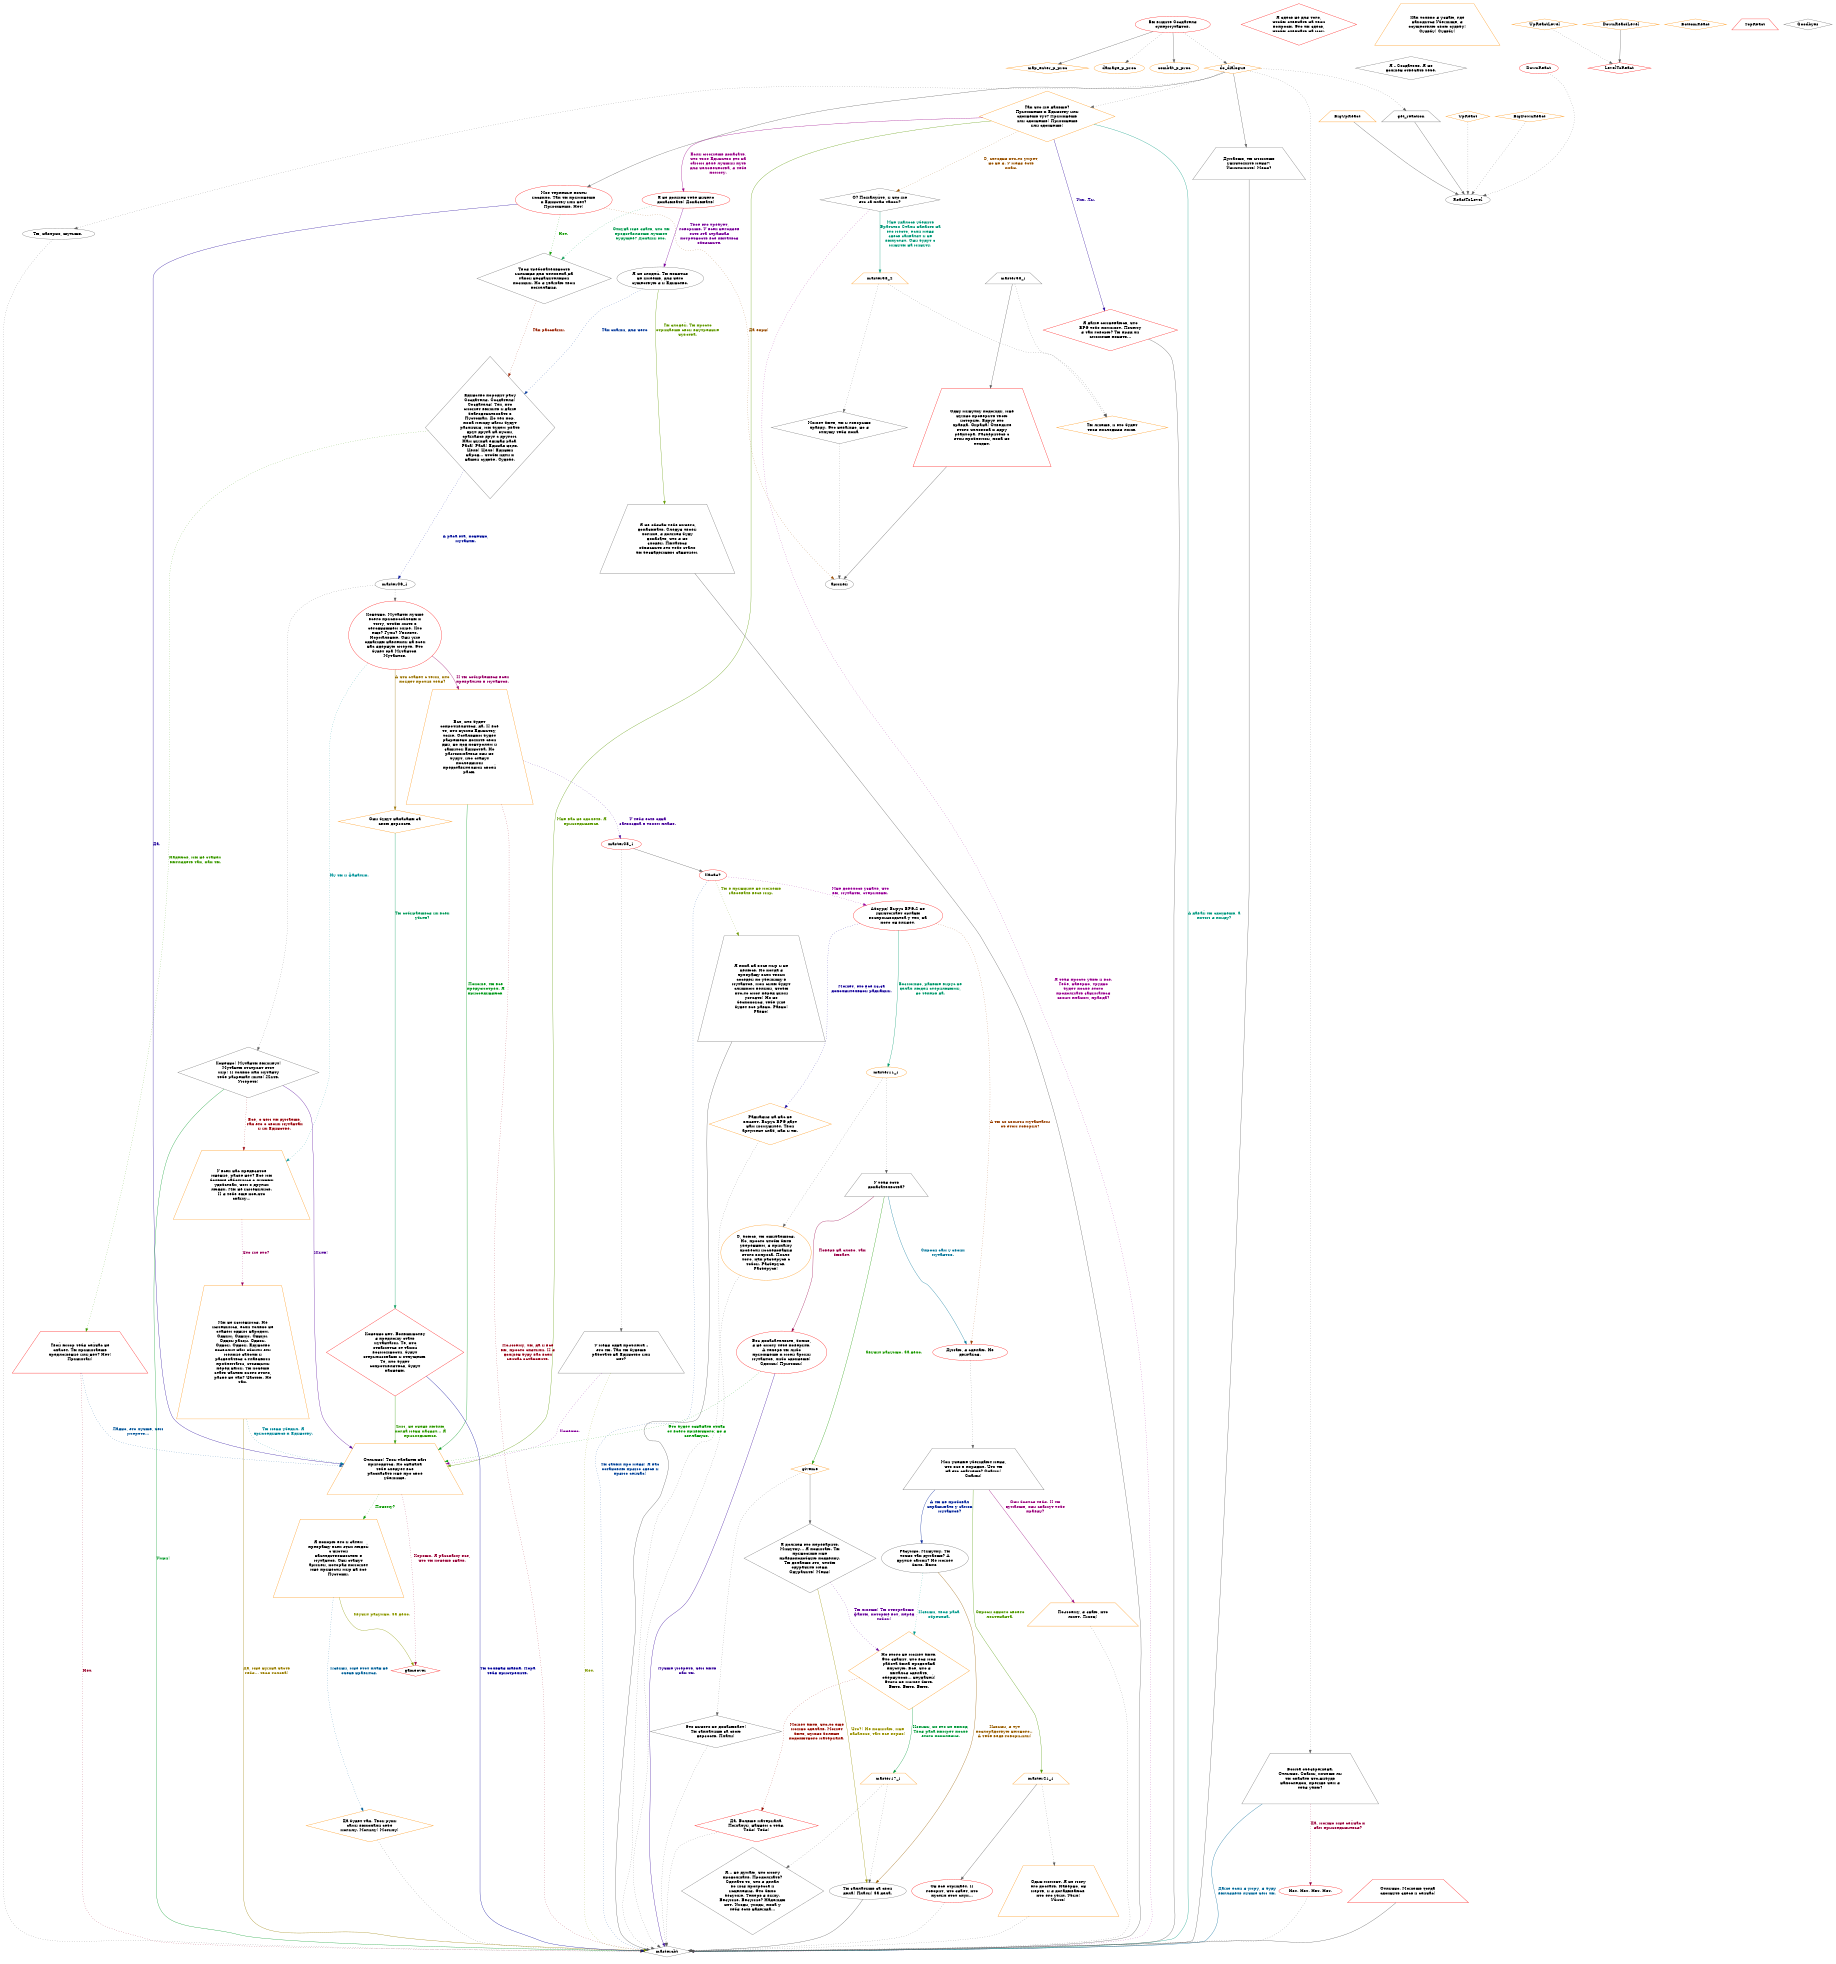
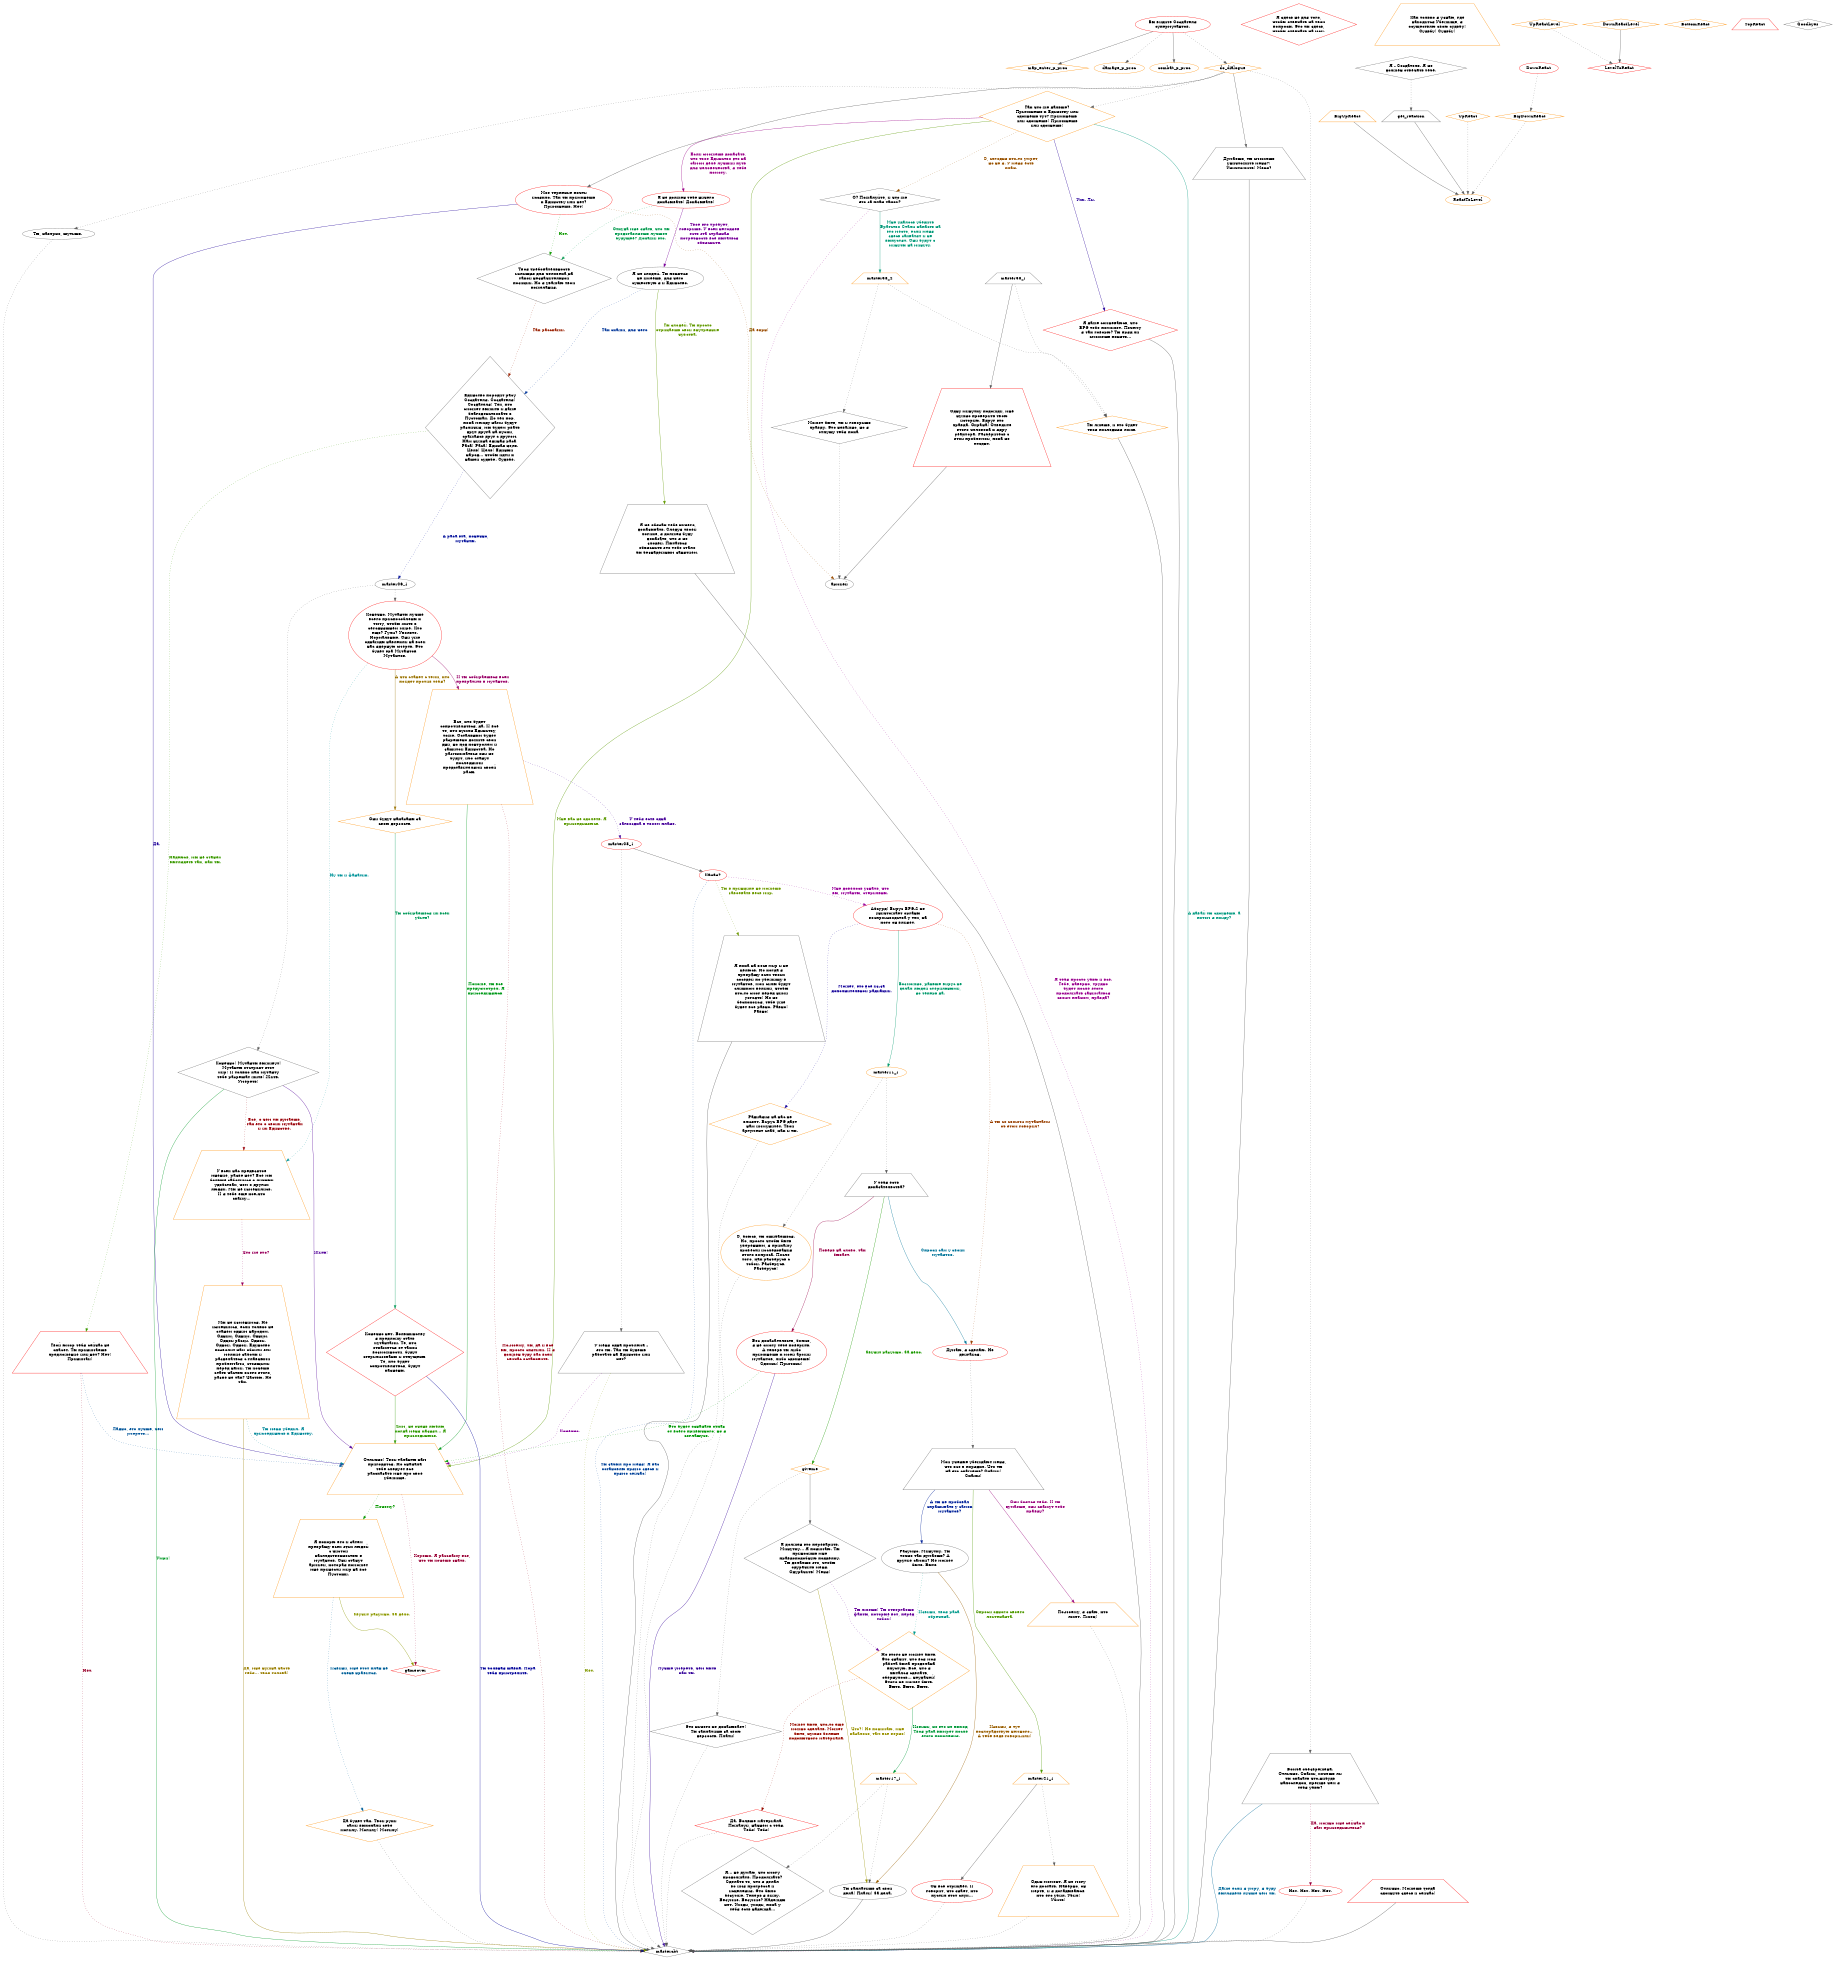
(1335, 77) -> (1411, 94)
(1561, 149) -> (1534, 91)
(1468, 200) -> (1468, 200)
none -> (1162, 1418)
